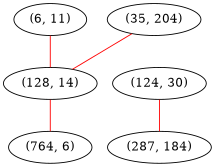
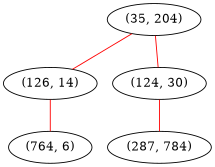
(50, 20) -> none
none -> (157, 52)
(50, 83) -> (50, 83)
(159, 147) -> (159, 147)
